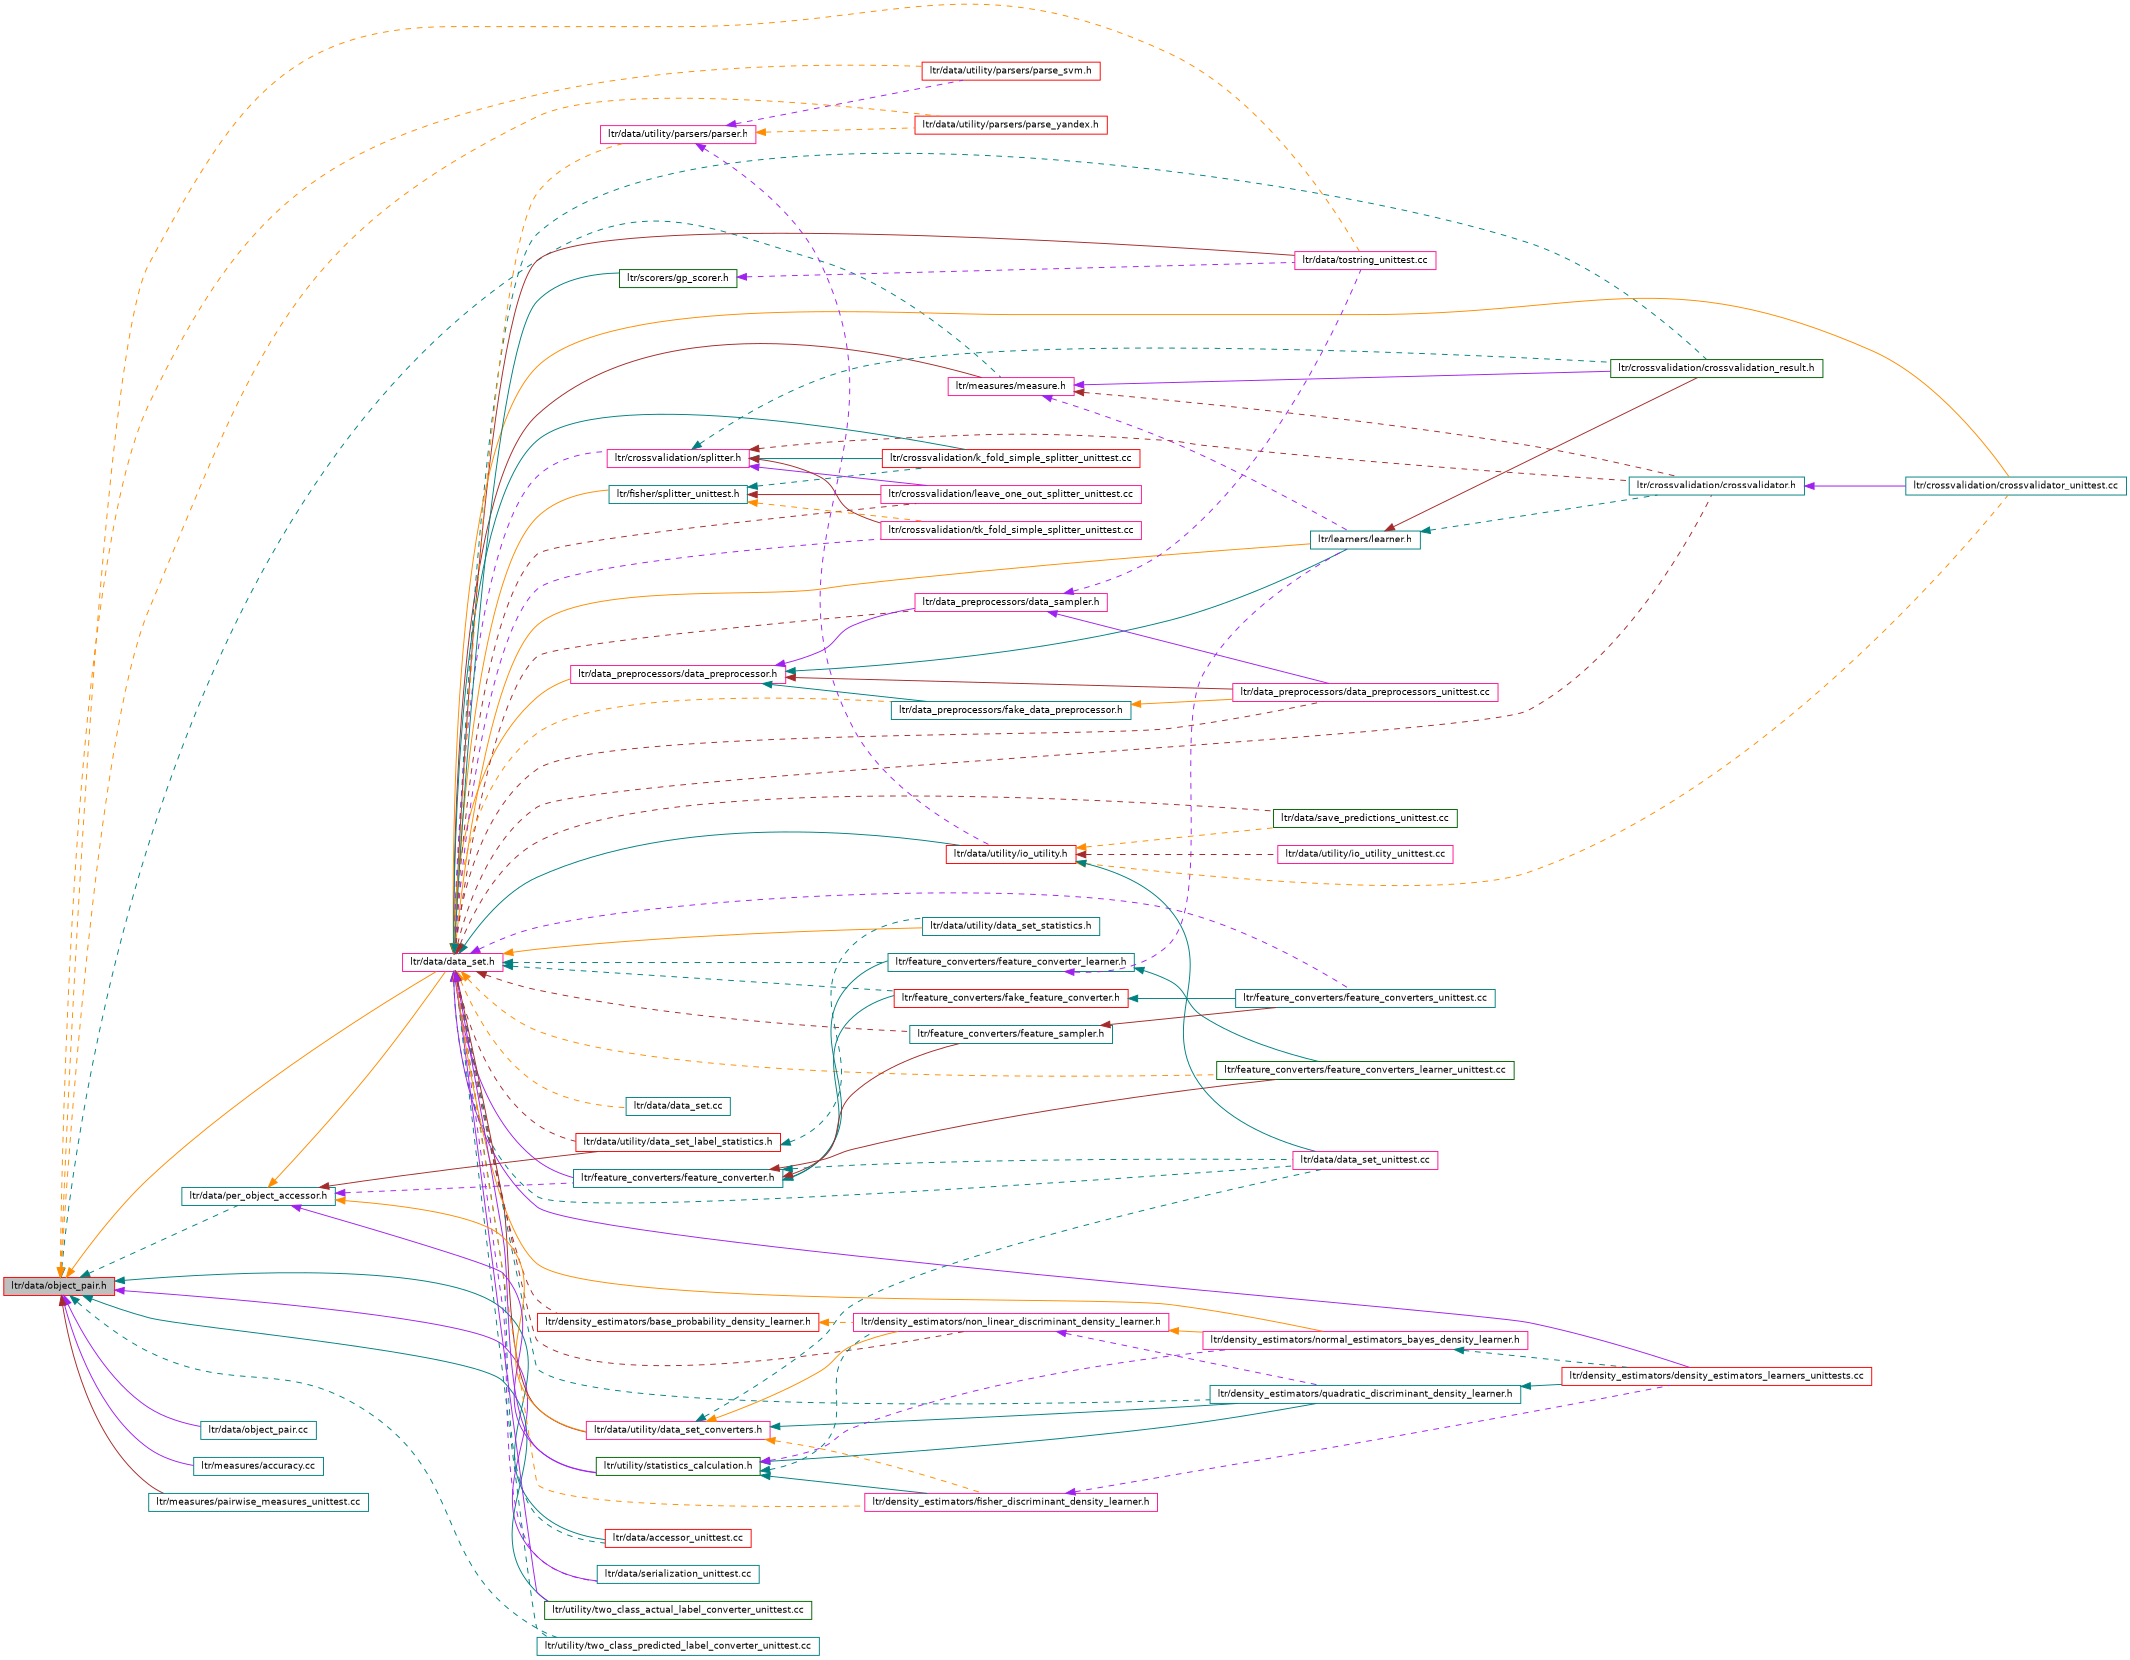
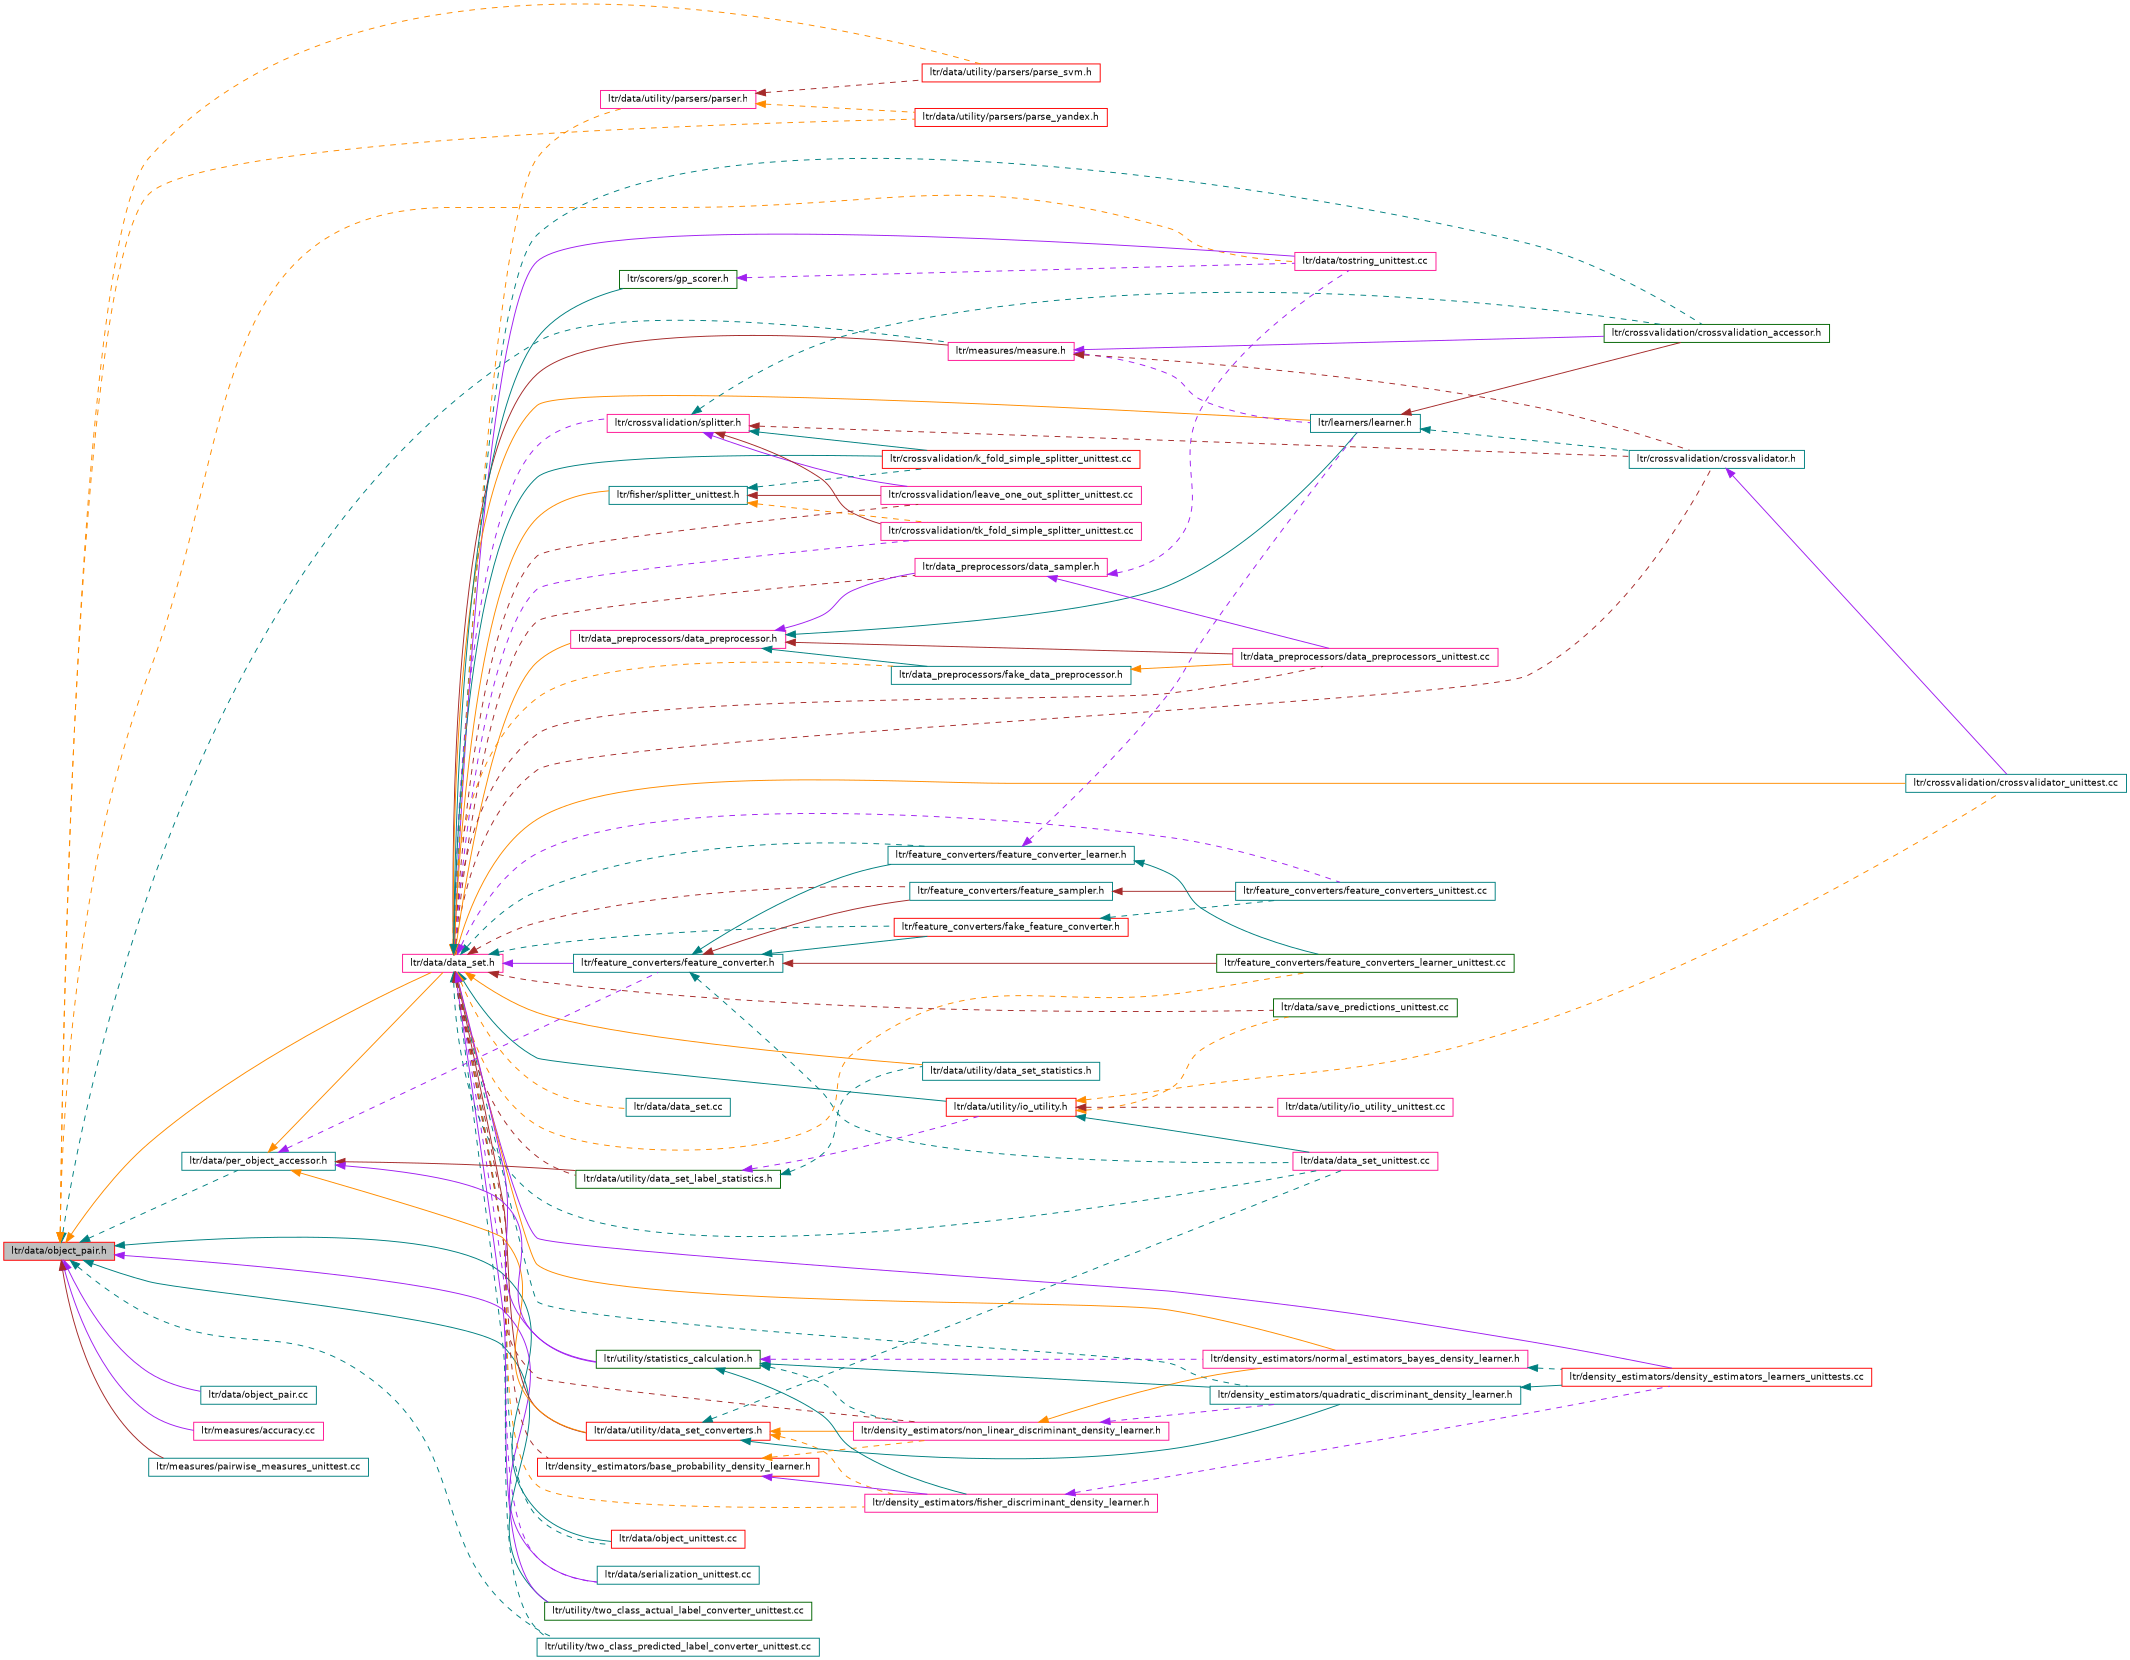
(855, 101) -> (844, 86)
(606, 242) -> (570, 249)
(1717, 369) -> (1717, 333)
(833, 505) -> (866, 1146)
(1179, 998) -> (1189, 909)
(678, 1142) -> (678, 1179)
(678, 1430) -> (678, 1431)
(259, 1466) -> (259, 1431)
none -> (850, 1486)
(678, 1538) -> (678, 1539)
